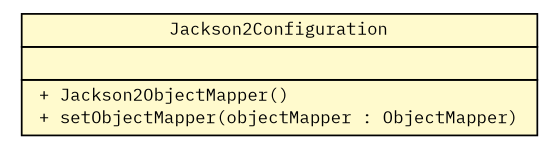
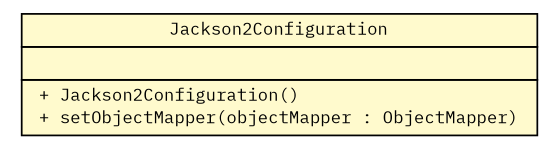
(165, 95) -> (170, 95)
